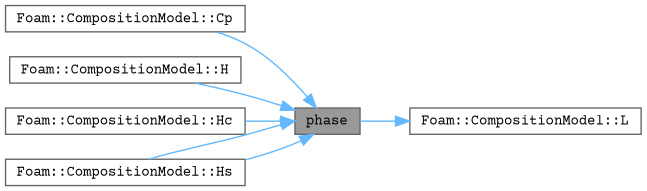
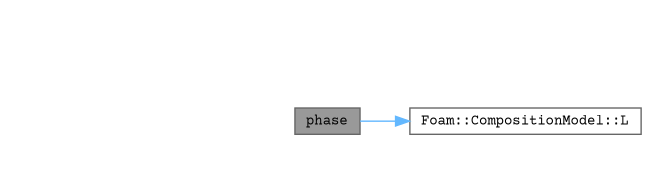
(125, 19) -> none
(125, 70) -> none
(125, 121) -> none
(125, 172) -> none
